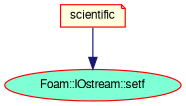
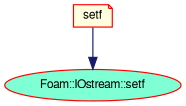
(93, 16) -> (93, 16)
